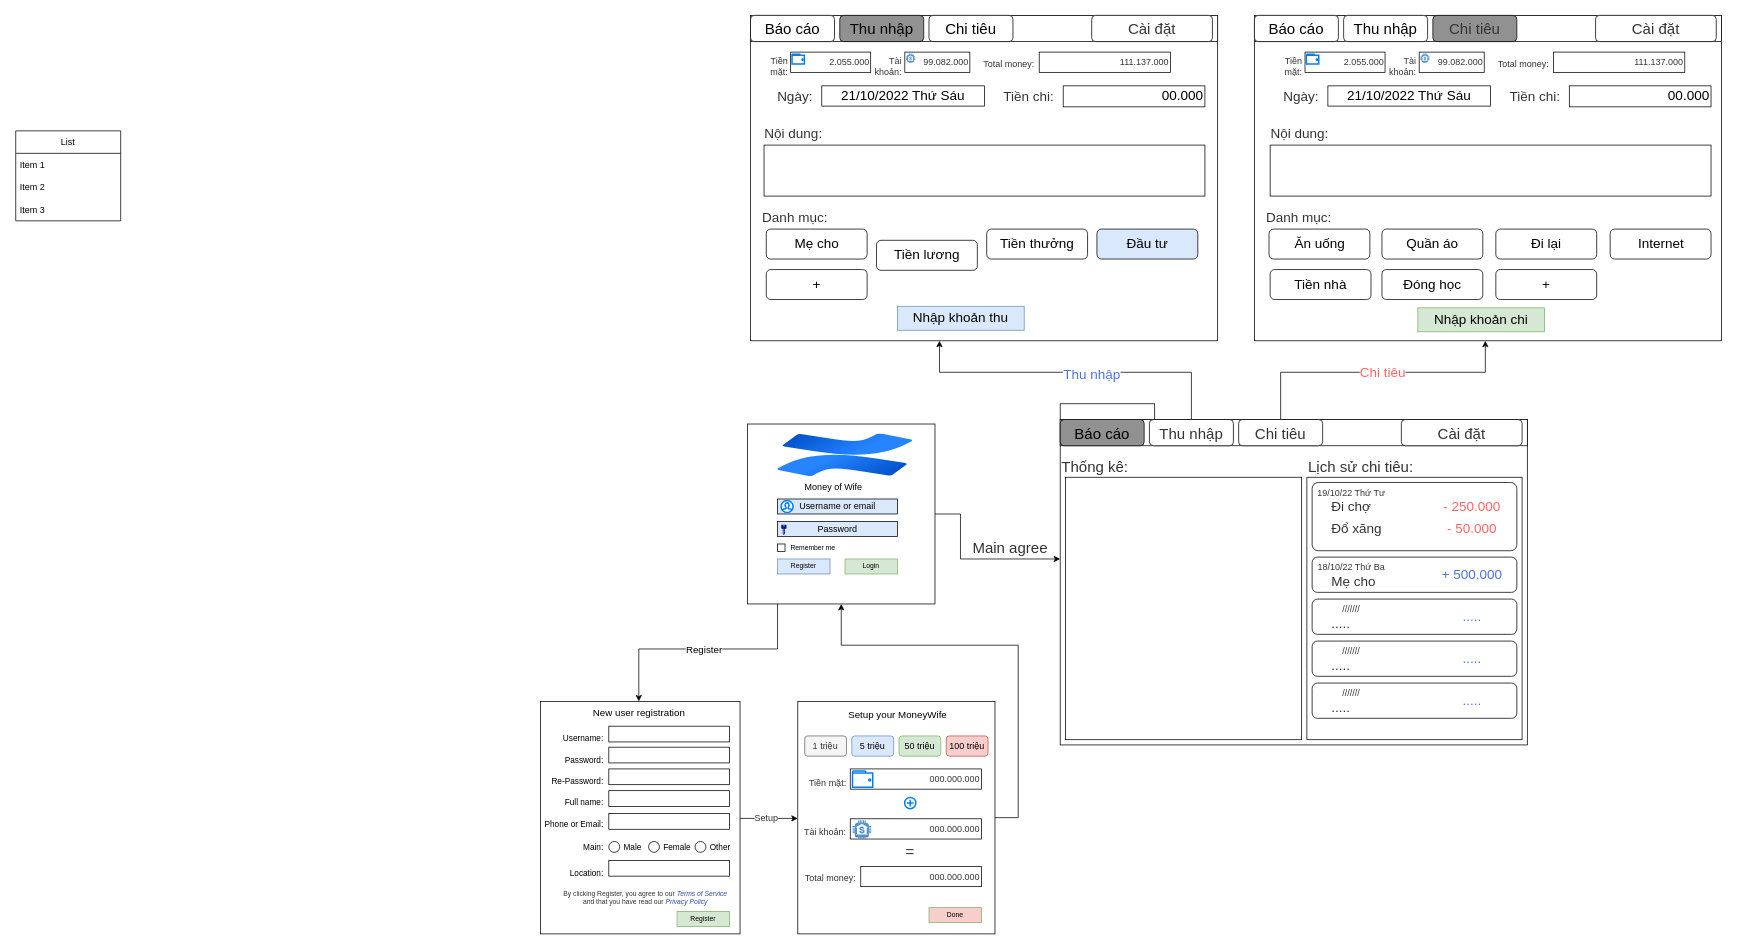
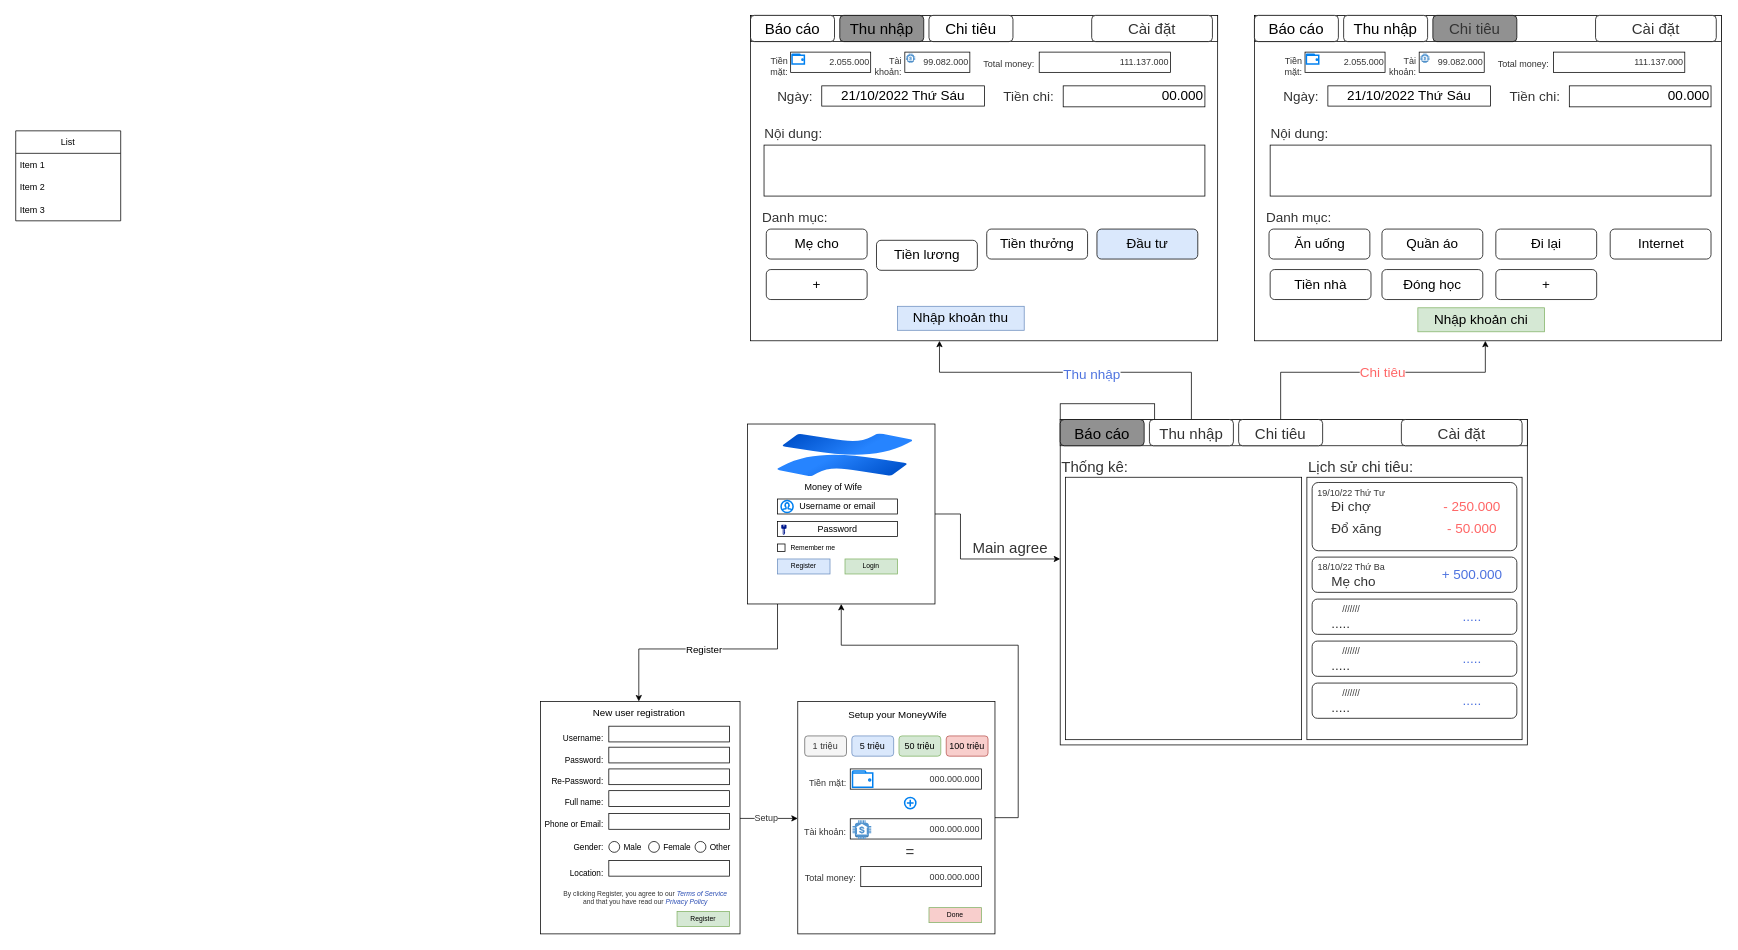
(837, 507) -> (837, 507)
(837, 529) -> (837, 529)
(594, 847) -> (588, 847)
